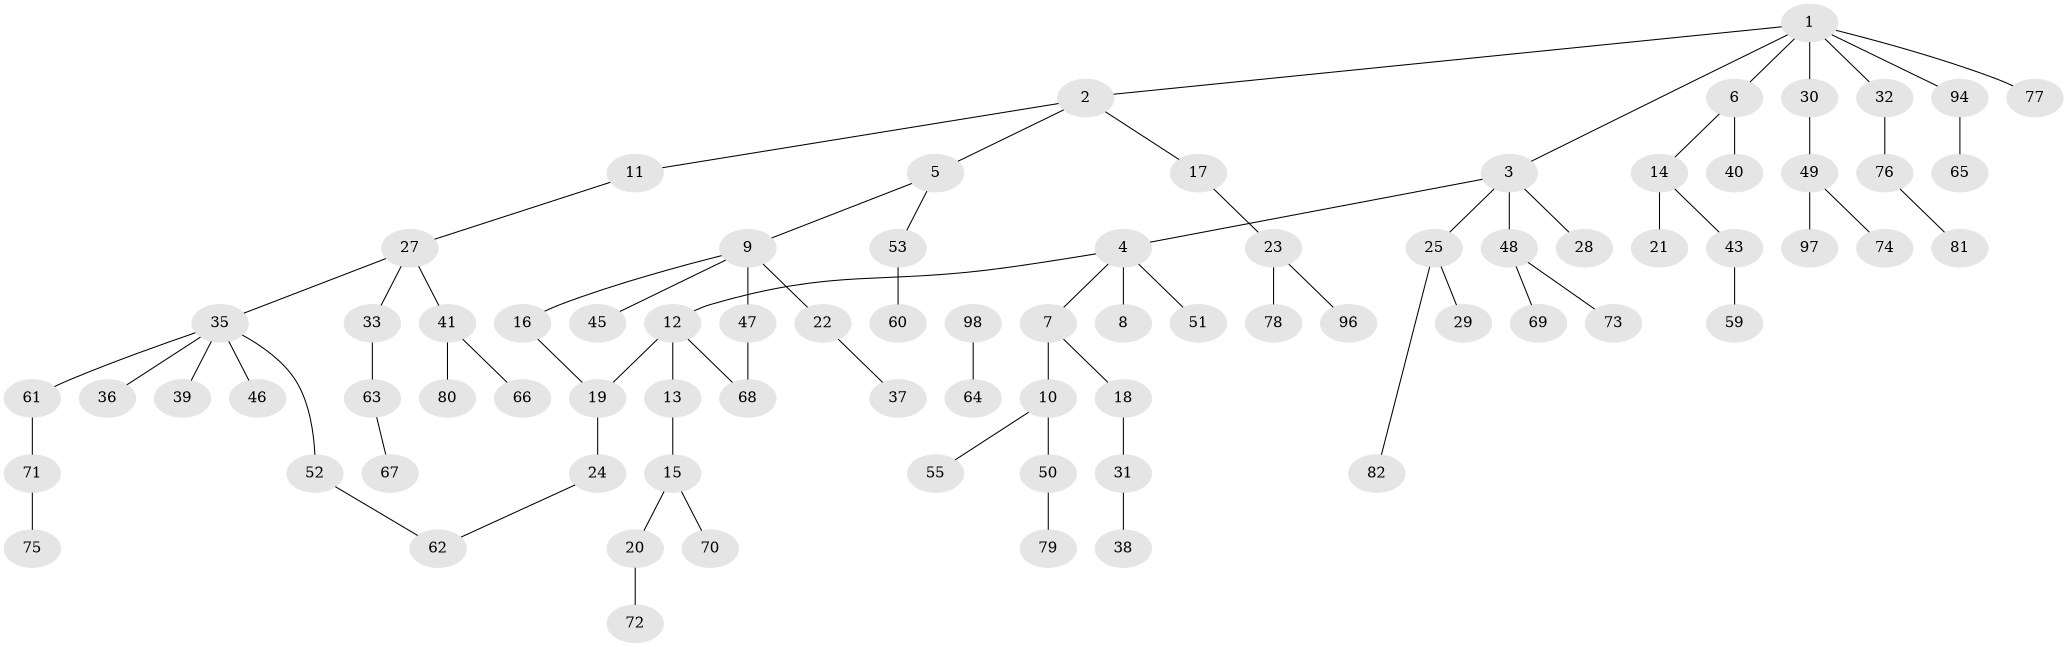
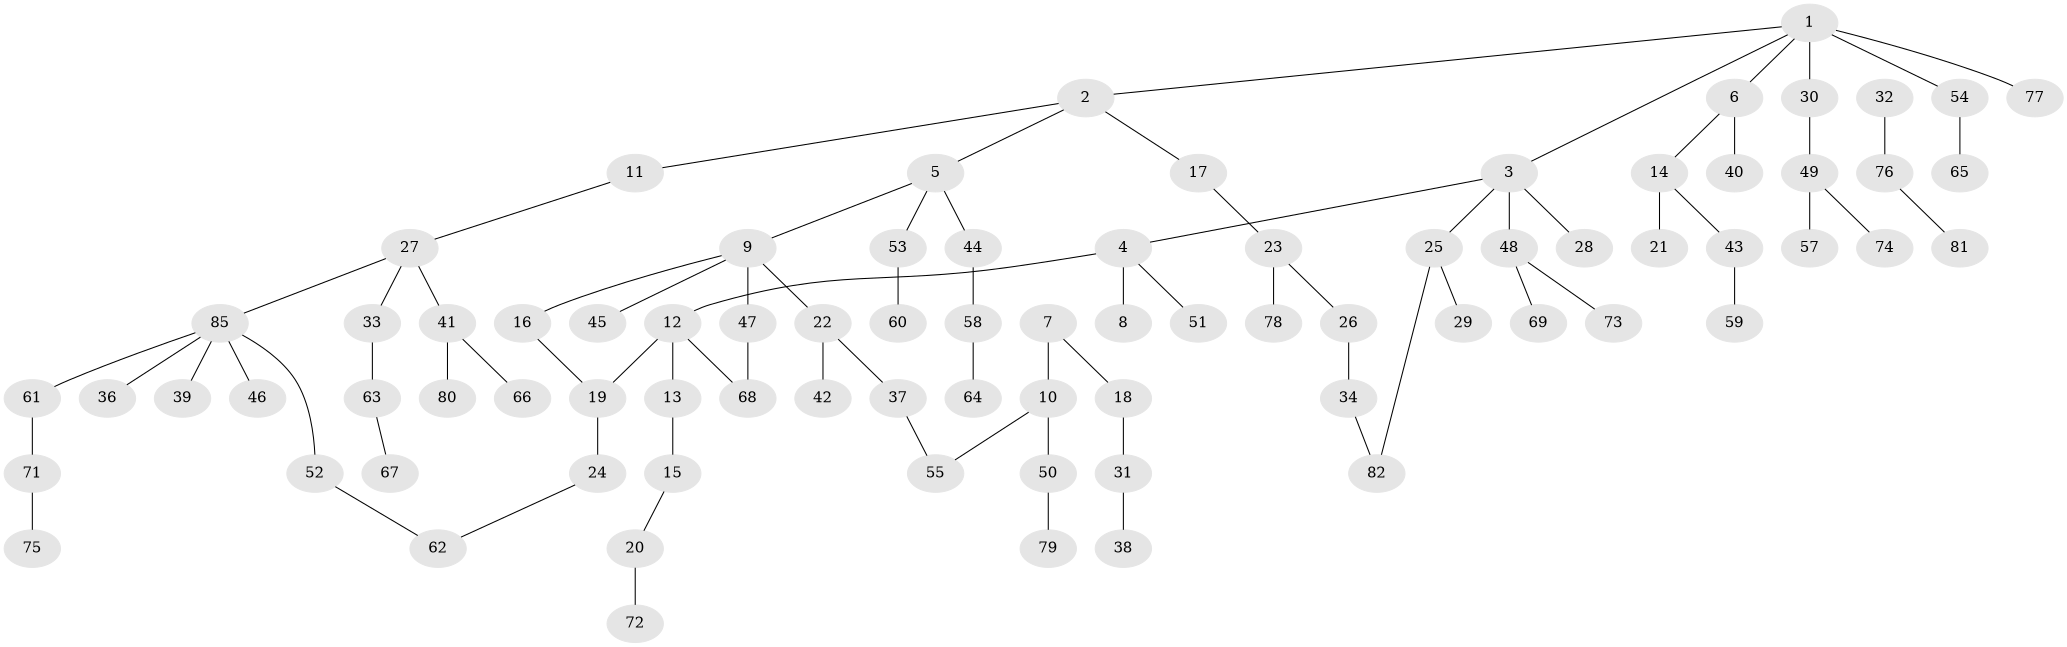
(1847, 60) -> none
(1960, 98) -> (1960, 98)
none -> (973, 248)
(1810, 248) -> (1810, 248)
(1086, 286) -> none
(220, 323) -> (220, 323)
(973, 323) -> (973, 323)
(1349, 323) -> (1349, 323)
none -> (823, 398)
none -> (1349, 398)
none -> (917, 436)
(710, 549) -> none
